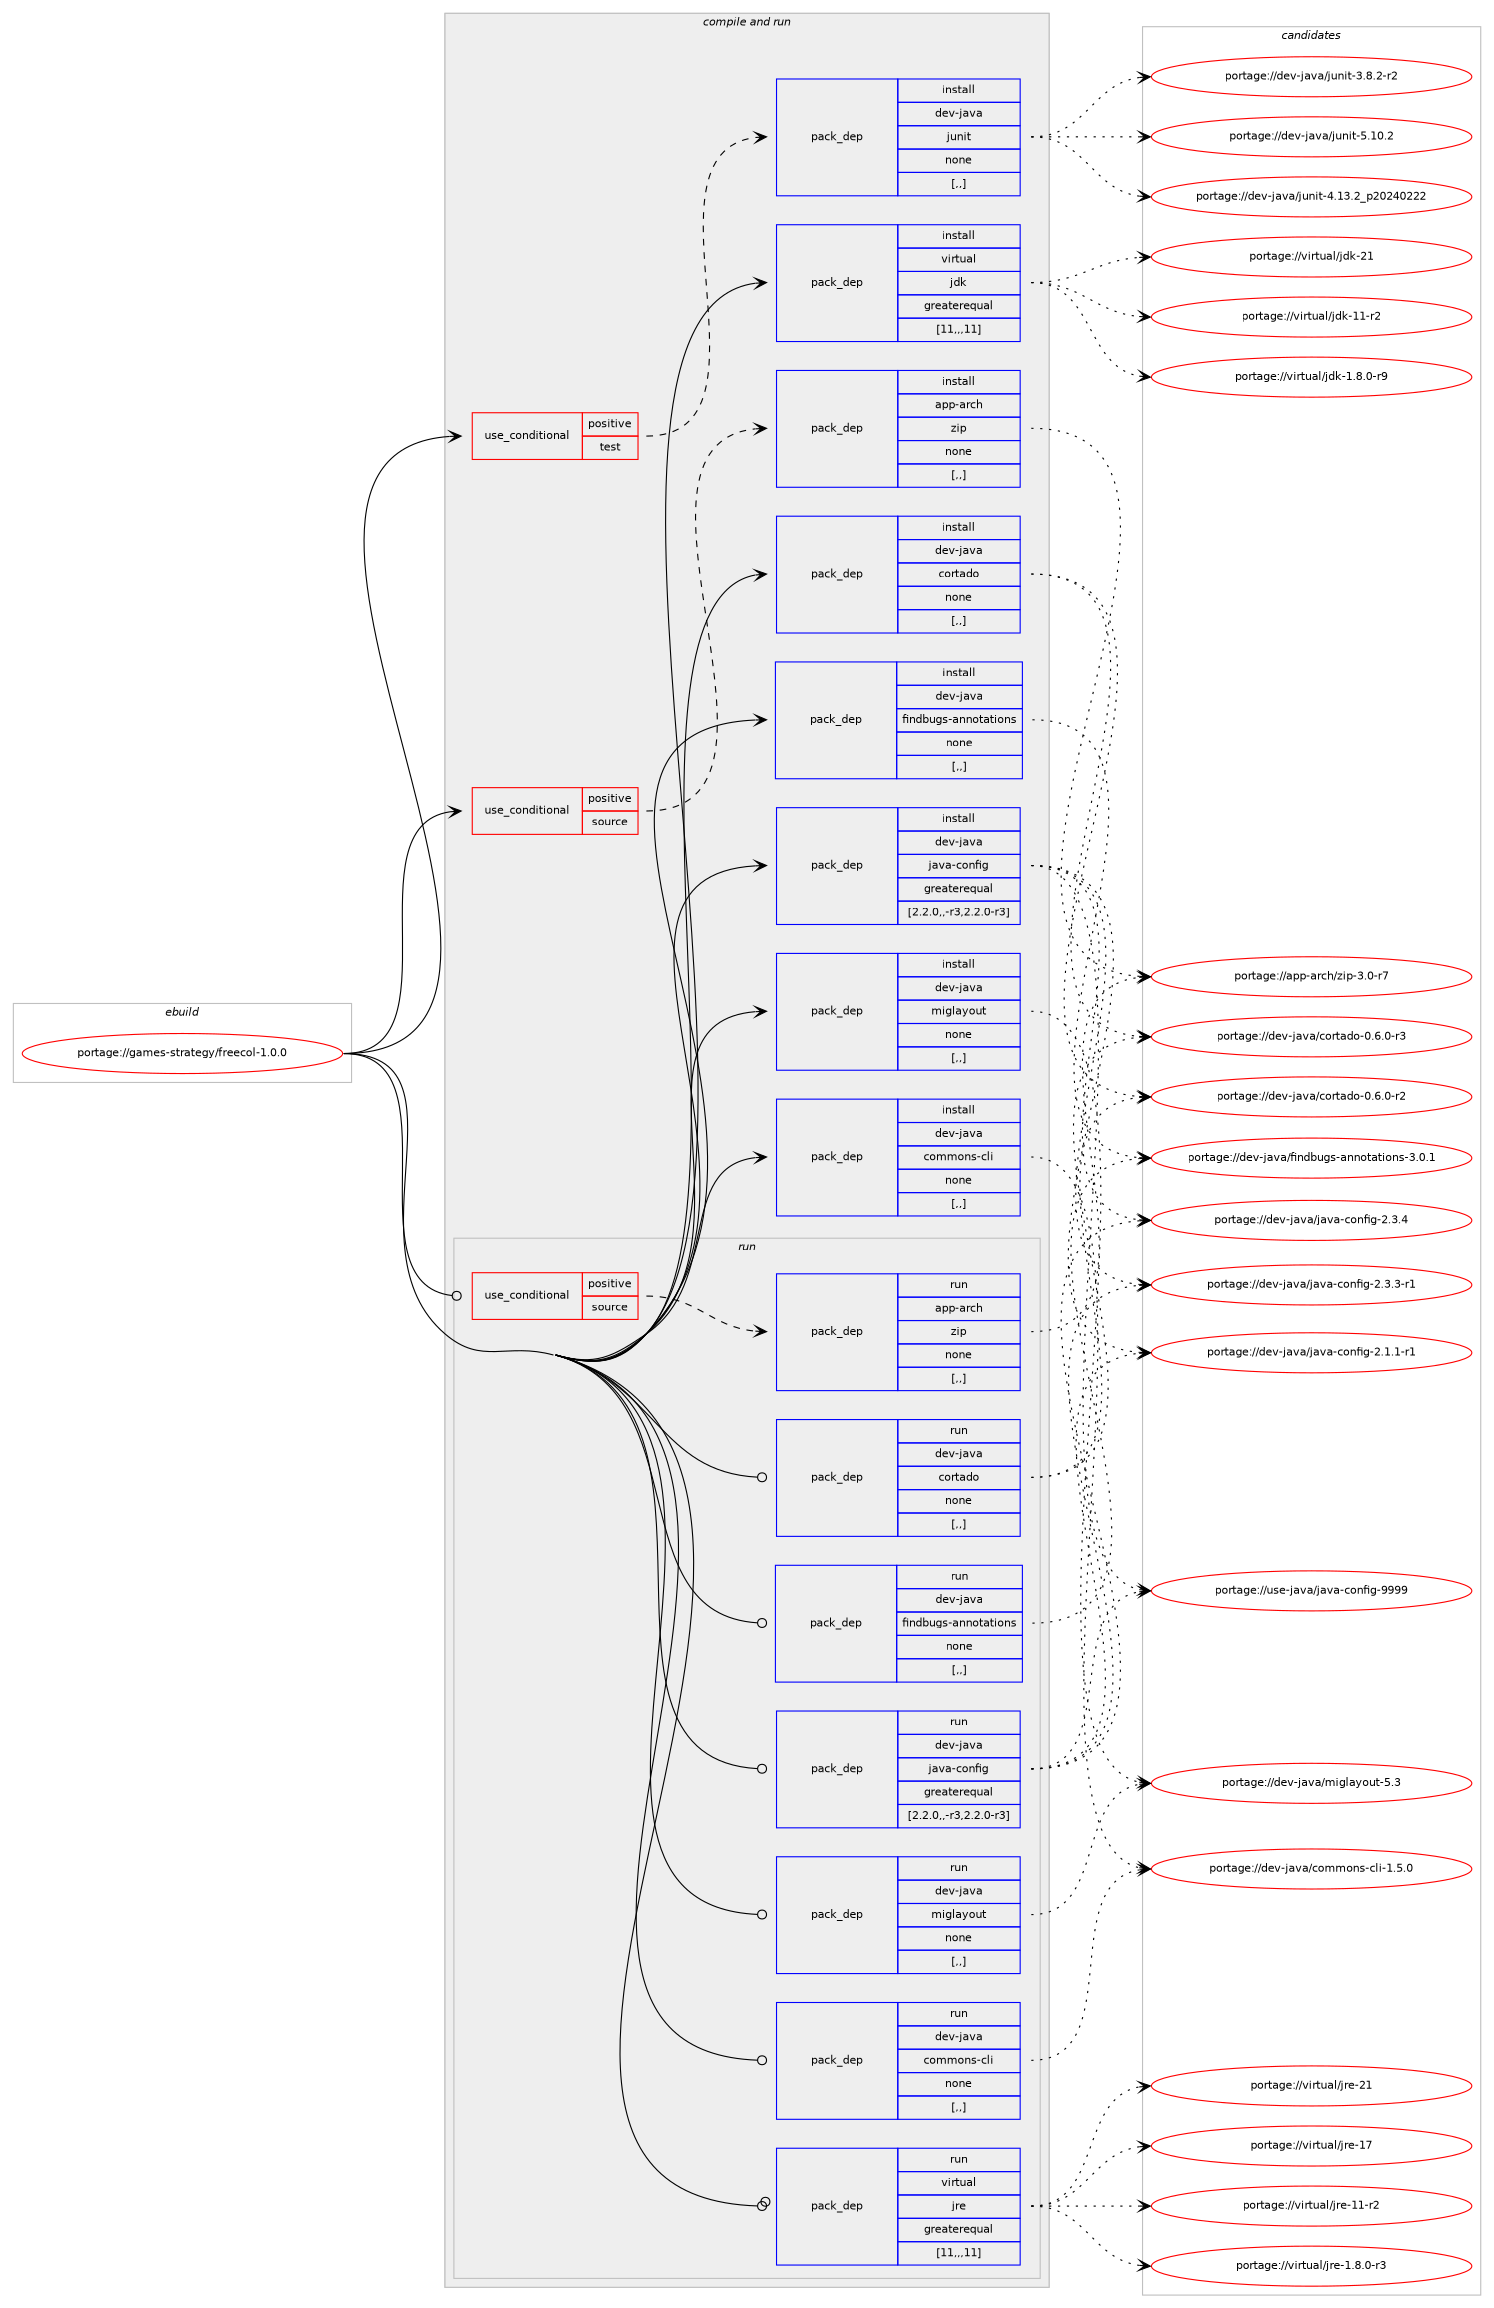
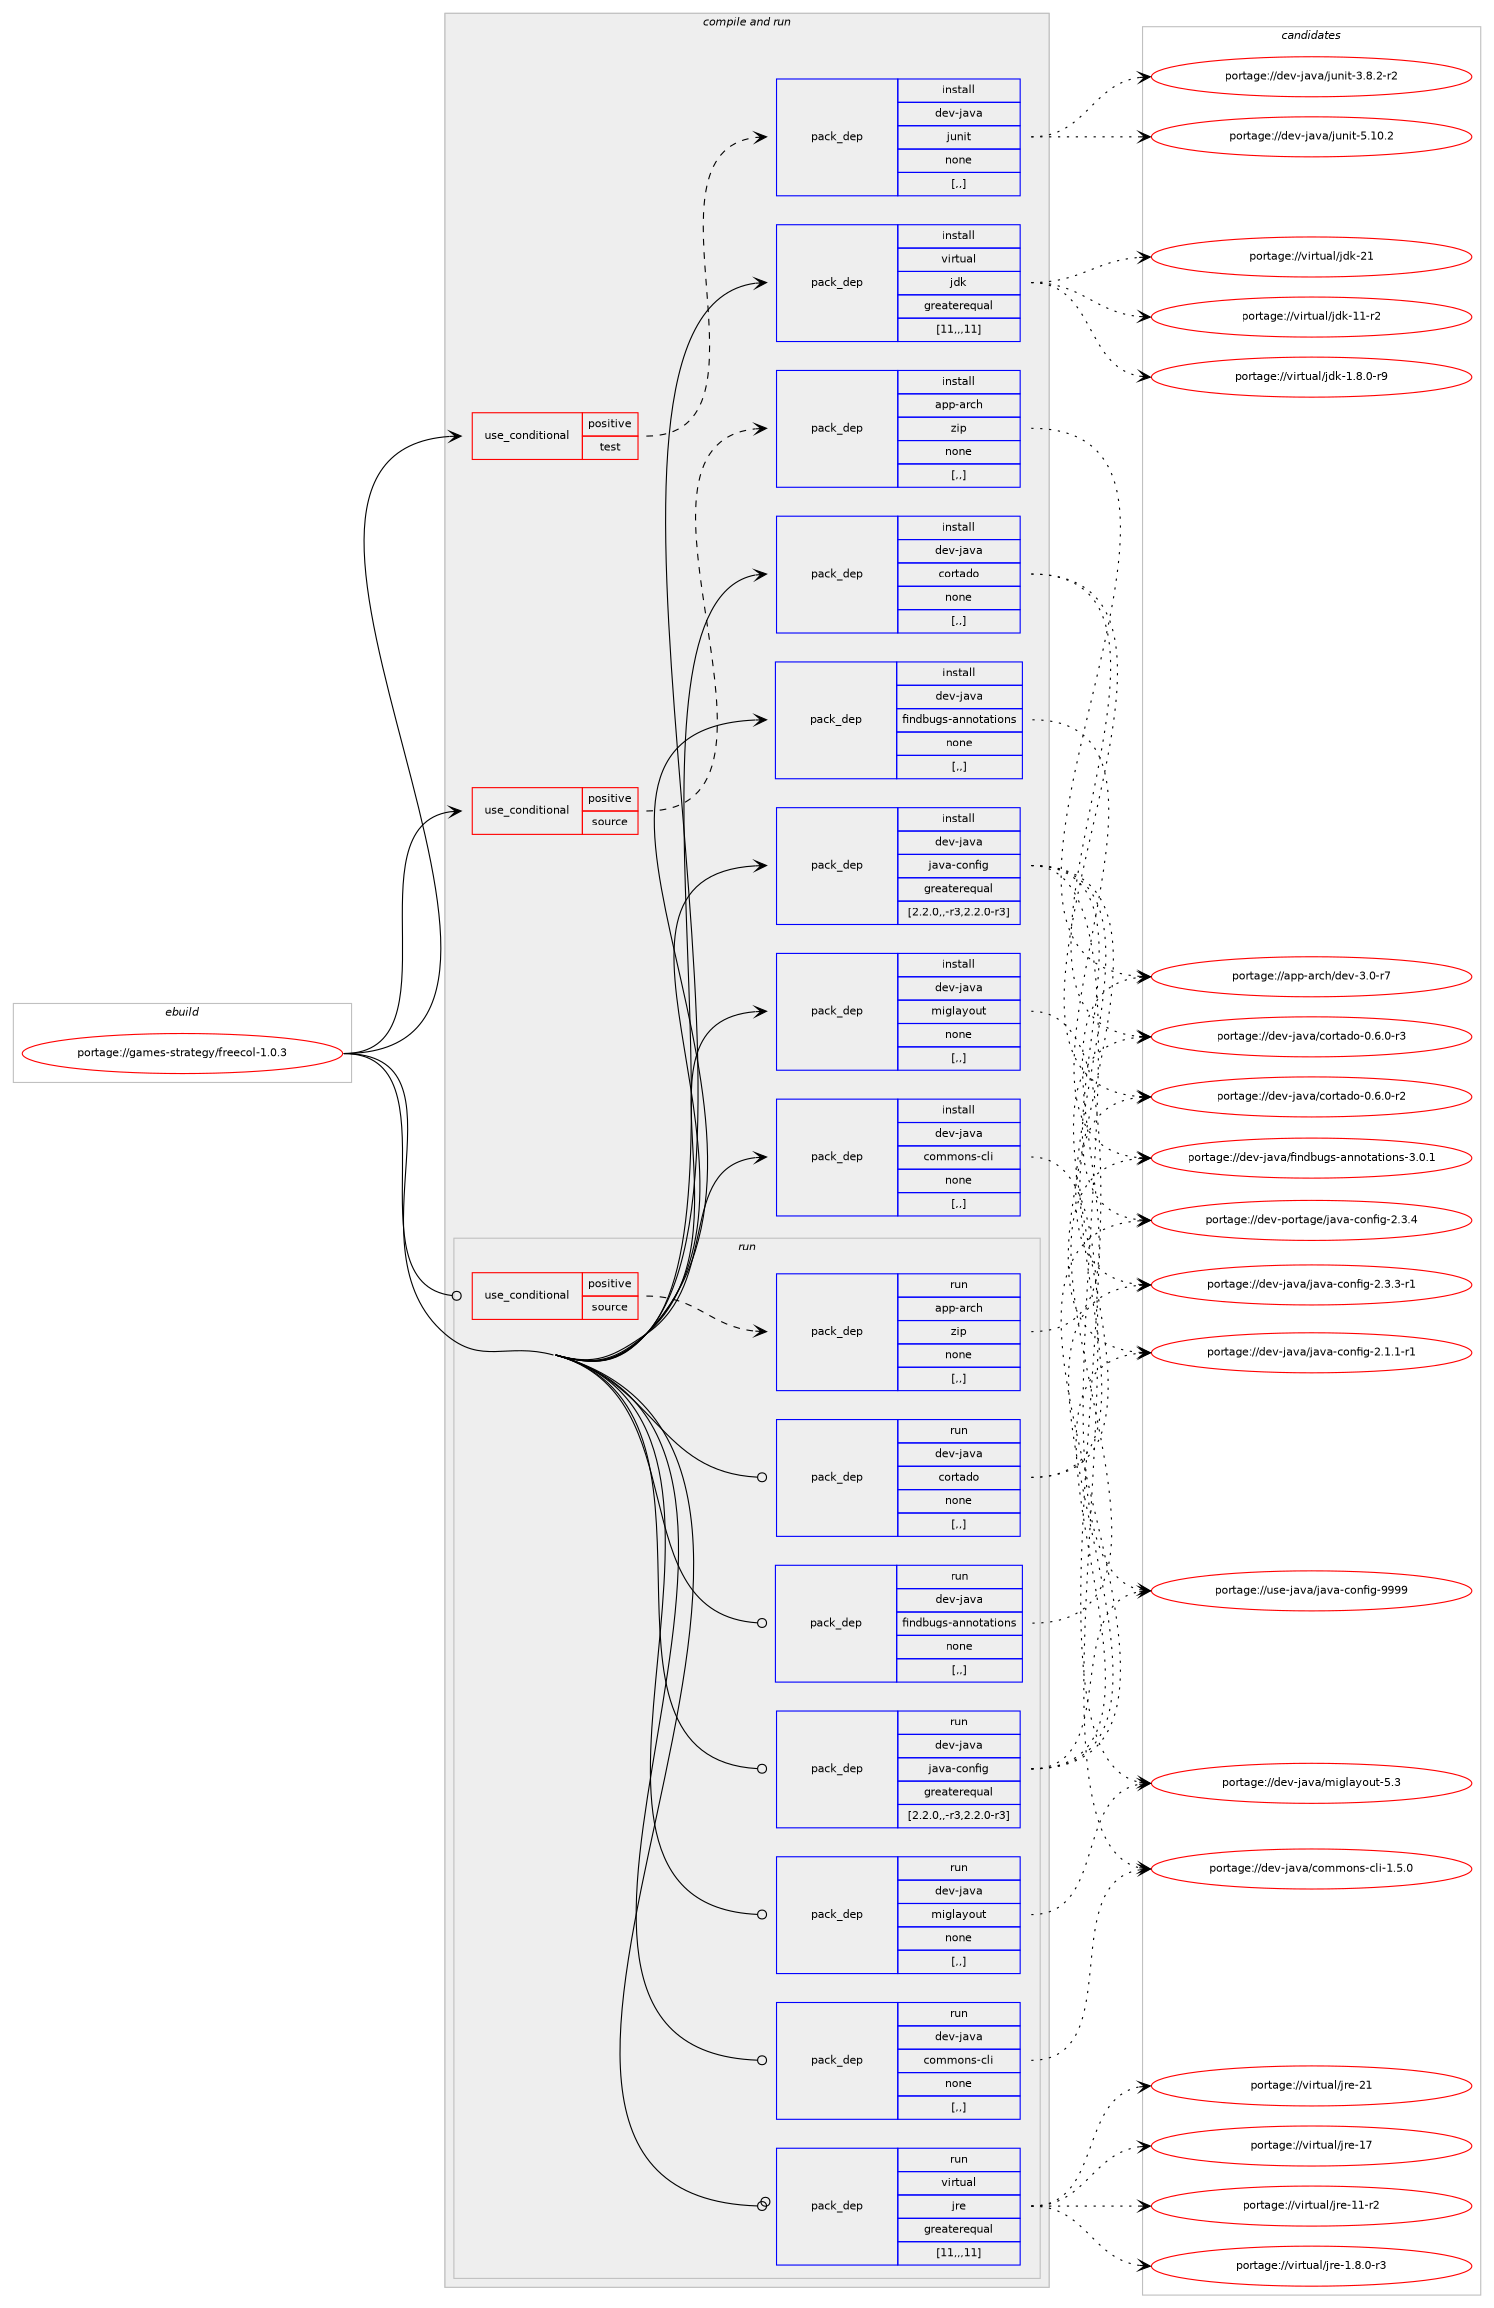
(1312, 197) -> none
(1312, 977) -> (1312, 977)
(182, 1054) -> (182, 1054)
(1312, 1220) -> (1312, 1220)
